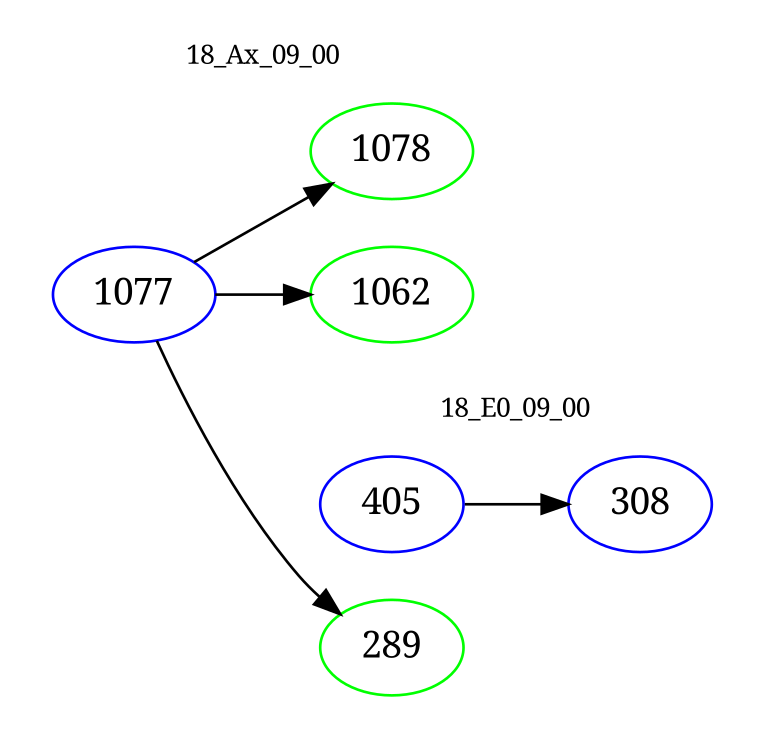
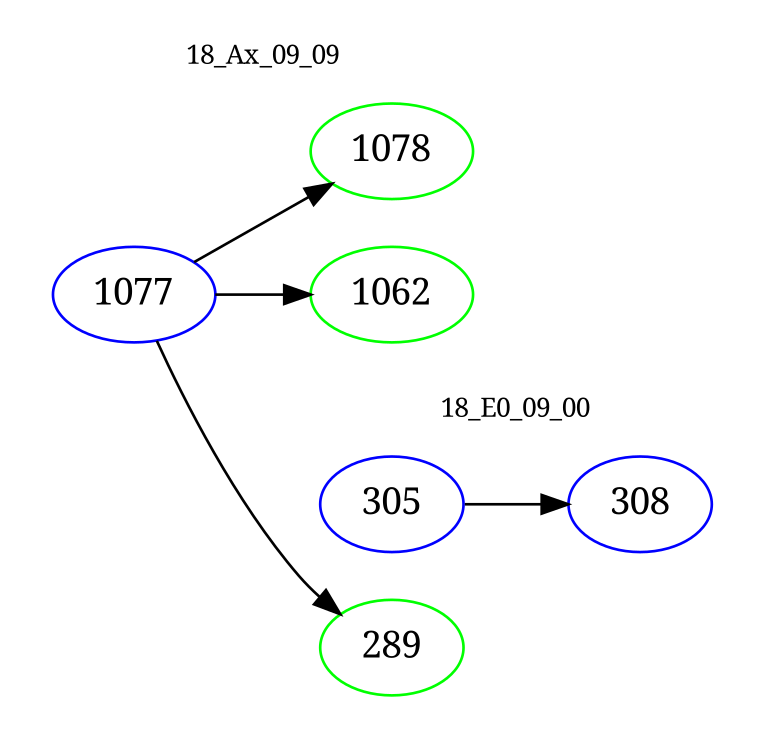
(263, 57) -> (263, 57)
(392, 504) -> (392, 504)
